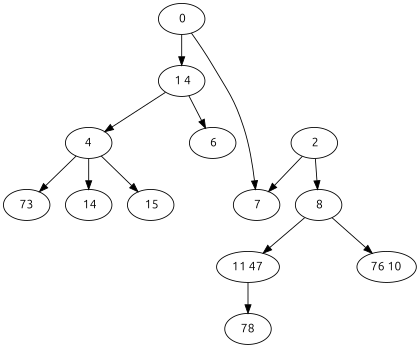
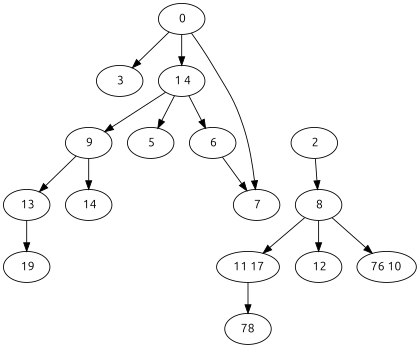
none -> (120, 81)
(89, 143) -> (89, 143)
none -> (151, 143)
(289, 171) -> (232, 170)
(27, 205) -> (27, 205)
(151, 205) -> none
none -> (27, 267)
(248, 267) -> (248, 267)
none -> (319, 267)
